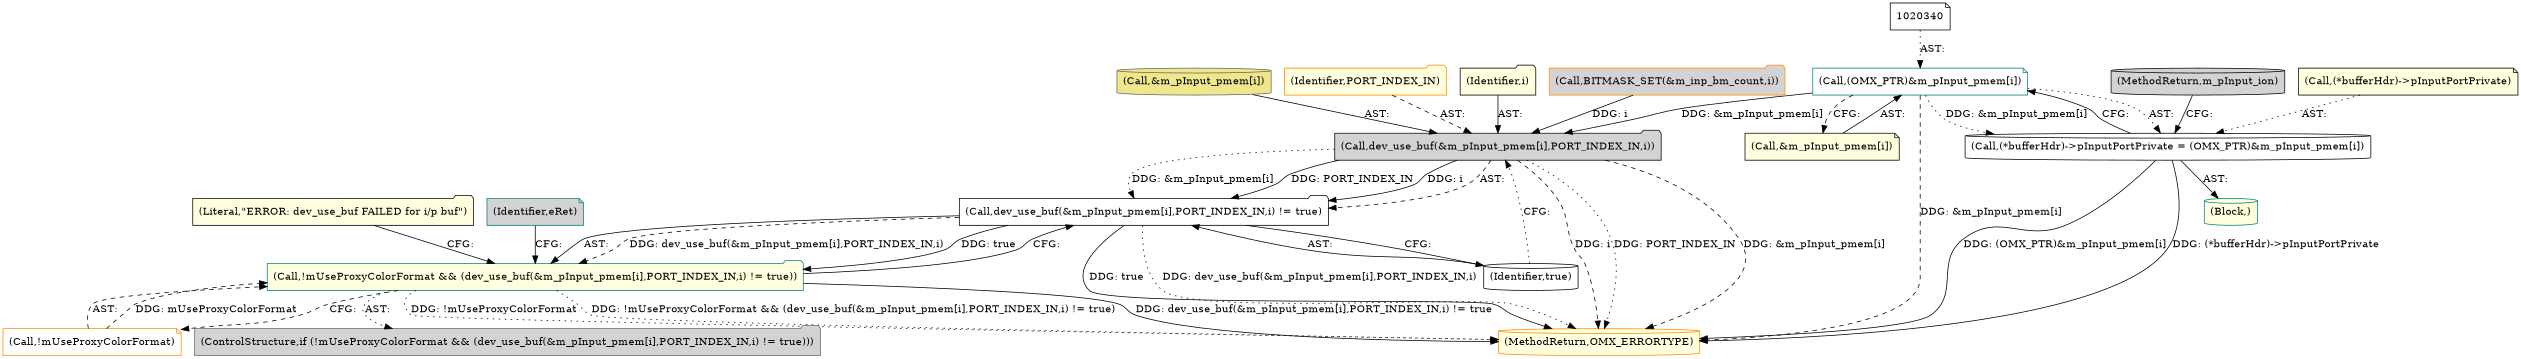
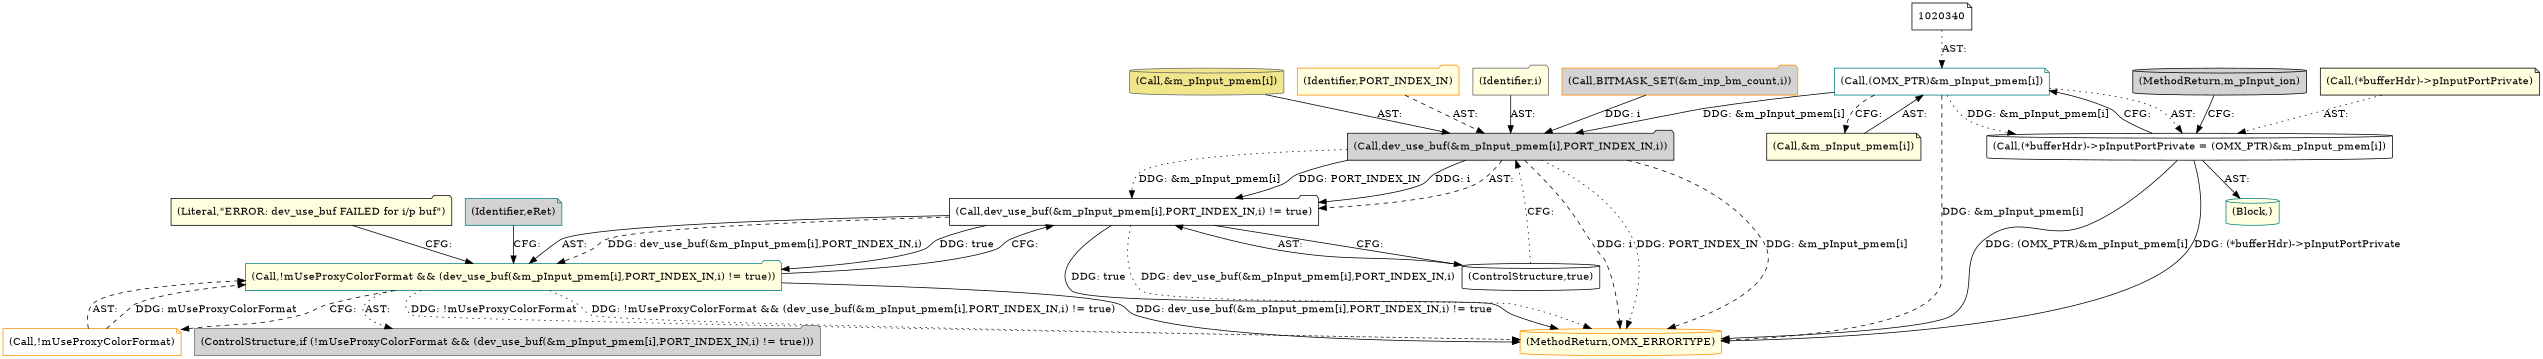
(1498, 82) -> (1511, 82)
(1531, 277) -> (1531, 277)
